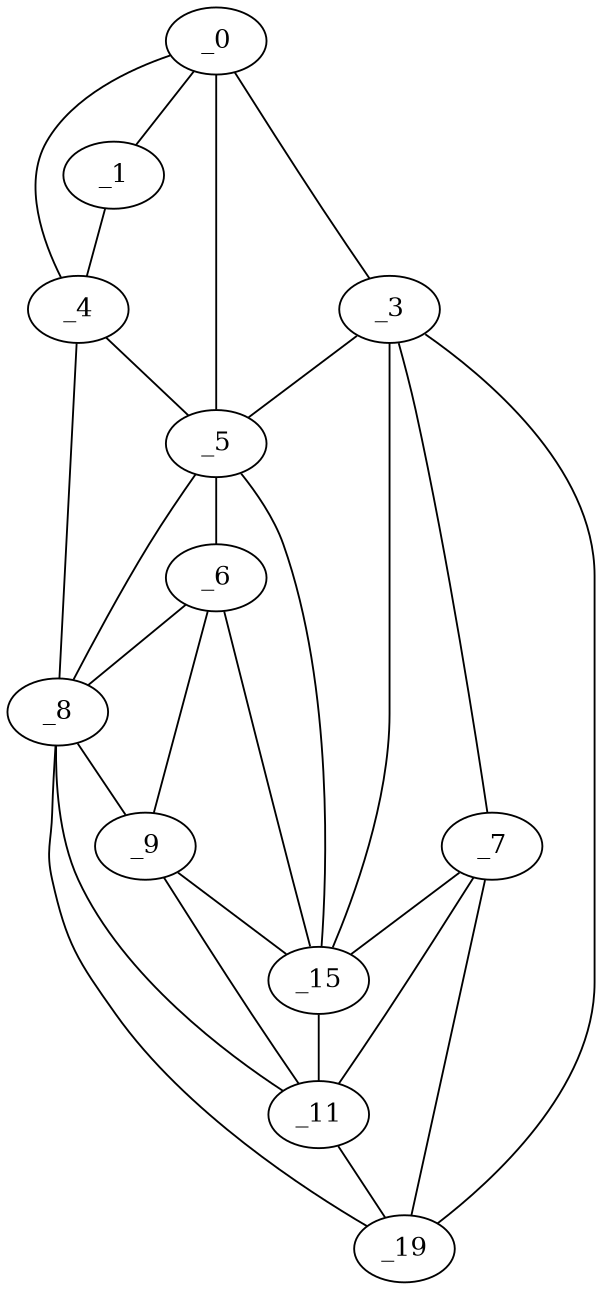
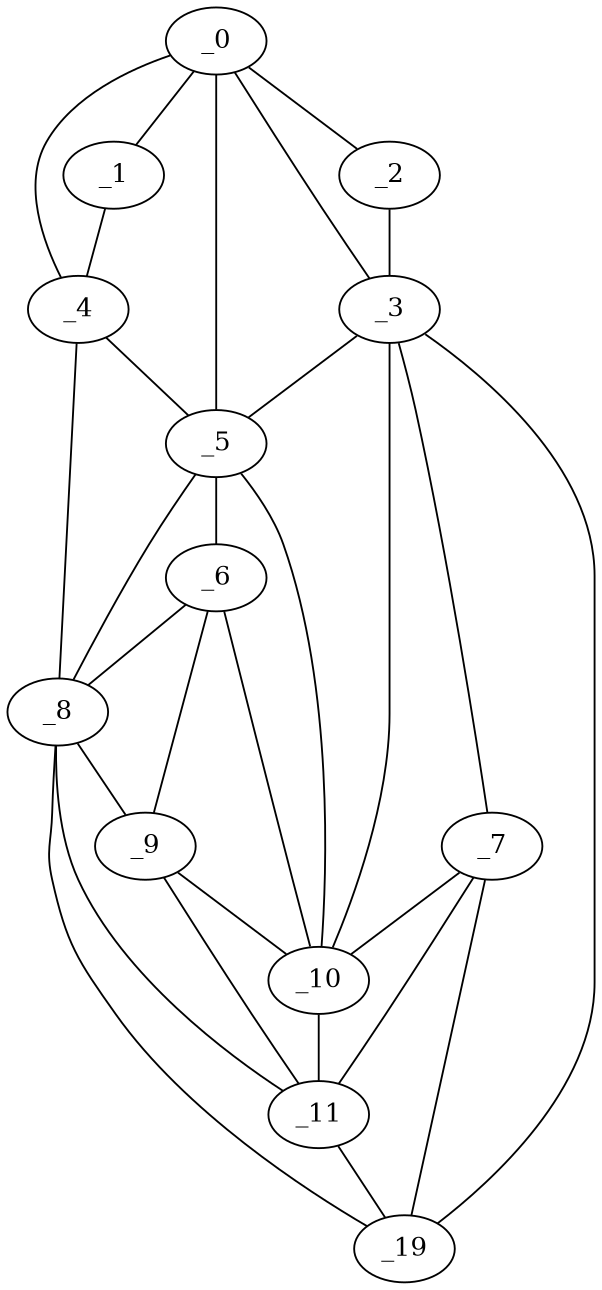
none -> (390, 175)
(319, 980) -> (319, 980)
